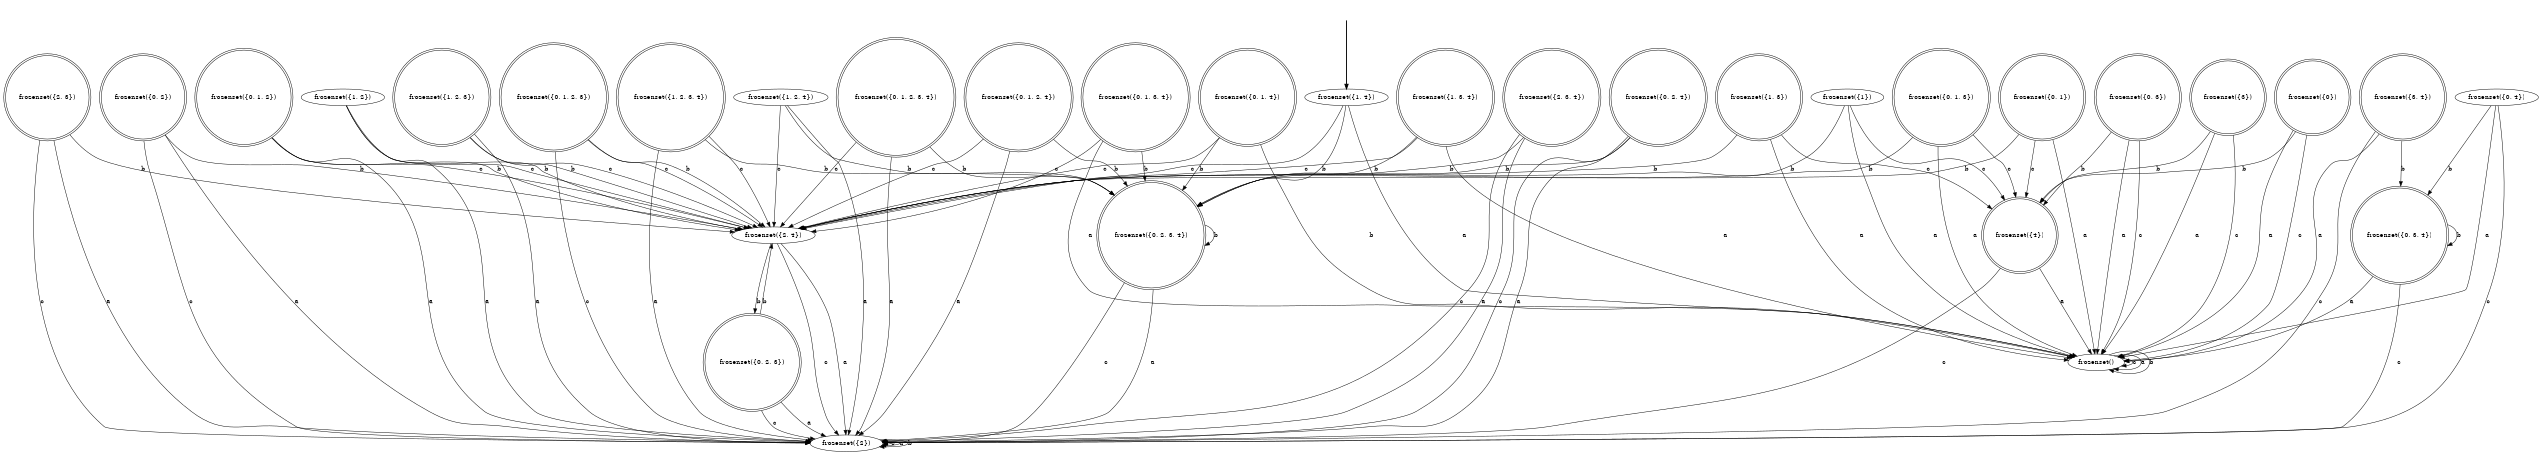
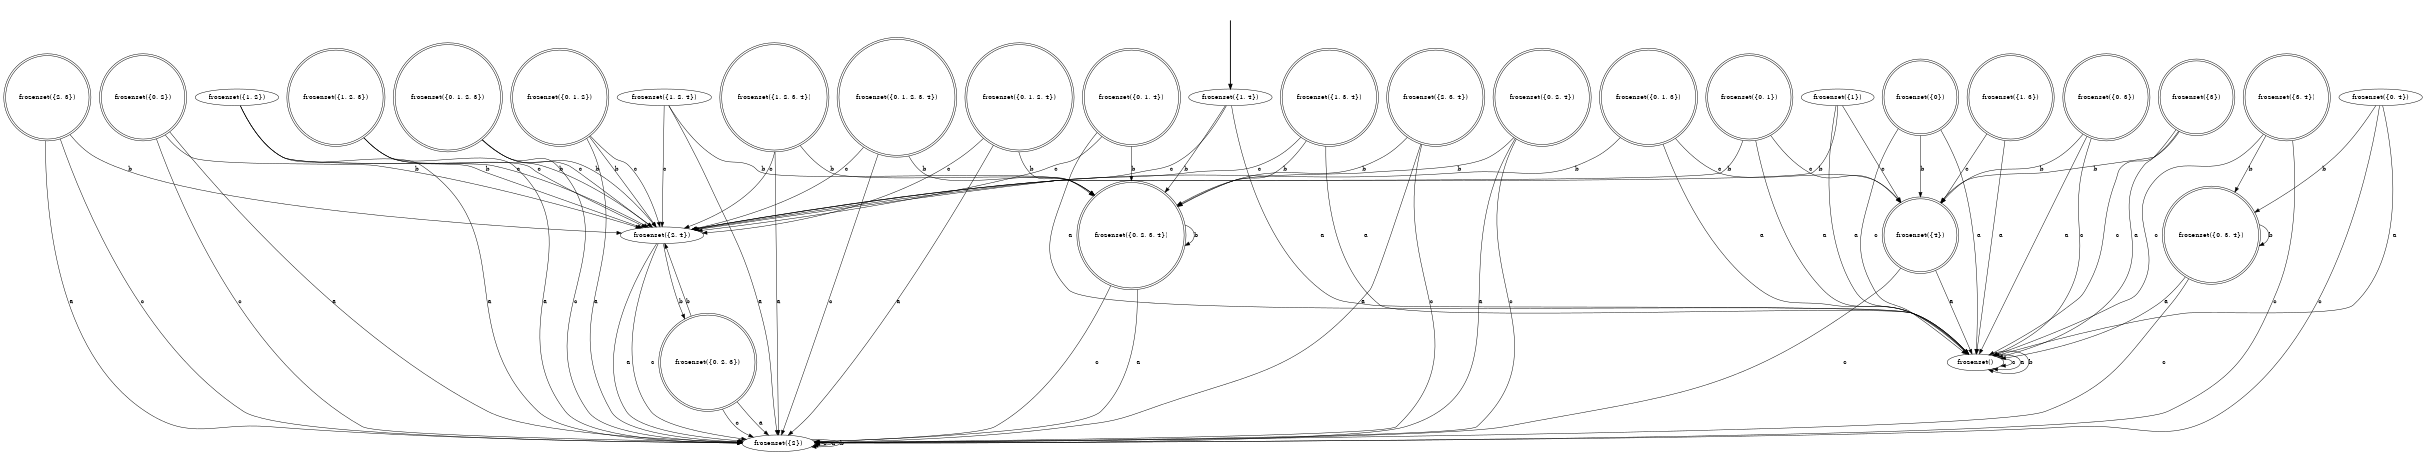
(1136, 97) -> none
(1273, 175) -> none
(1372, 235) -> (1071, 235)
(2320, 235) -> (2156, 235)
(892, 301) -> (831, 301)
